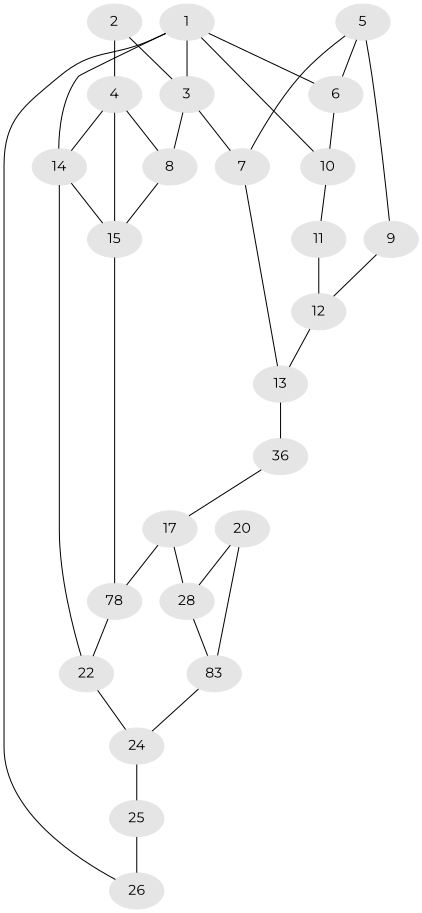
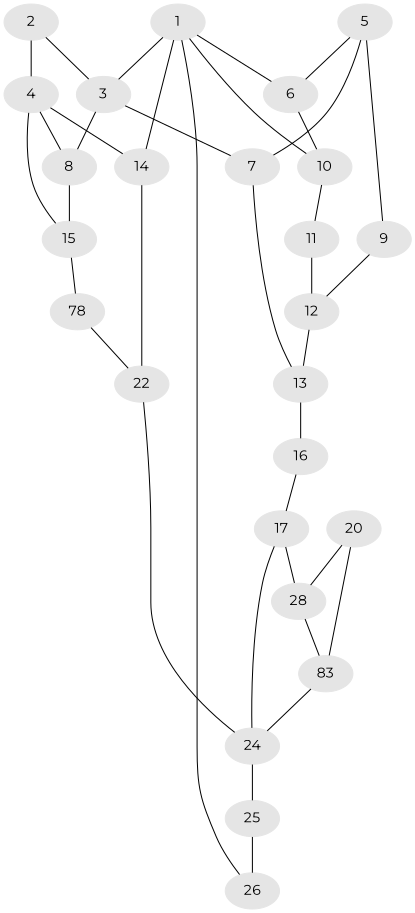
(87, 203) -> none
(281, 457) -> (301, 457)
(142, 565) -> (255, 636)
